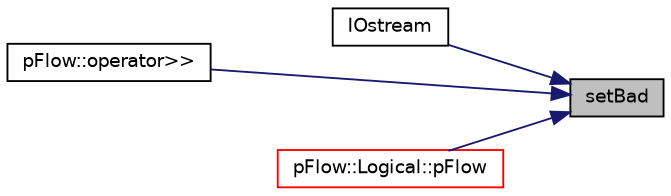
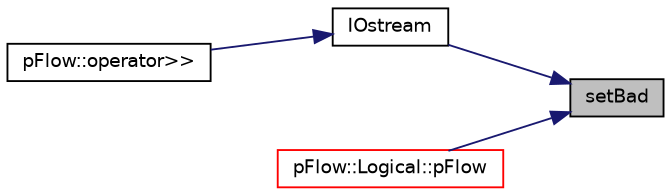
(381, 81) -> (262, 43)
